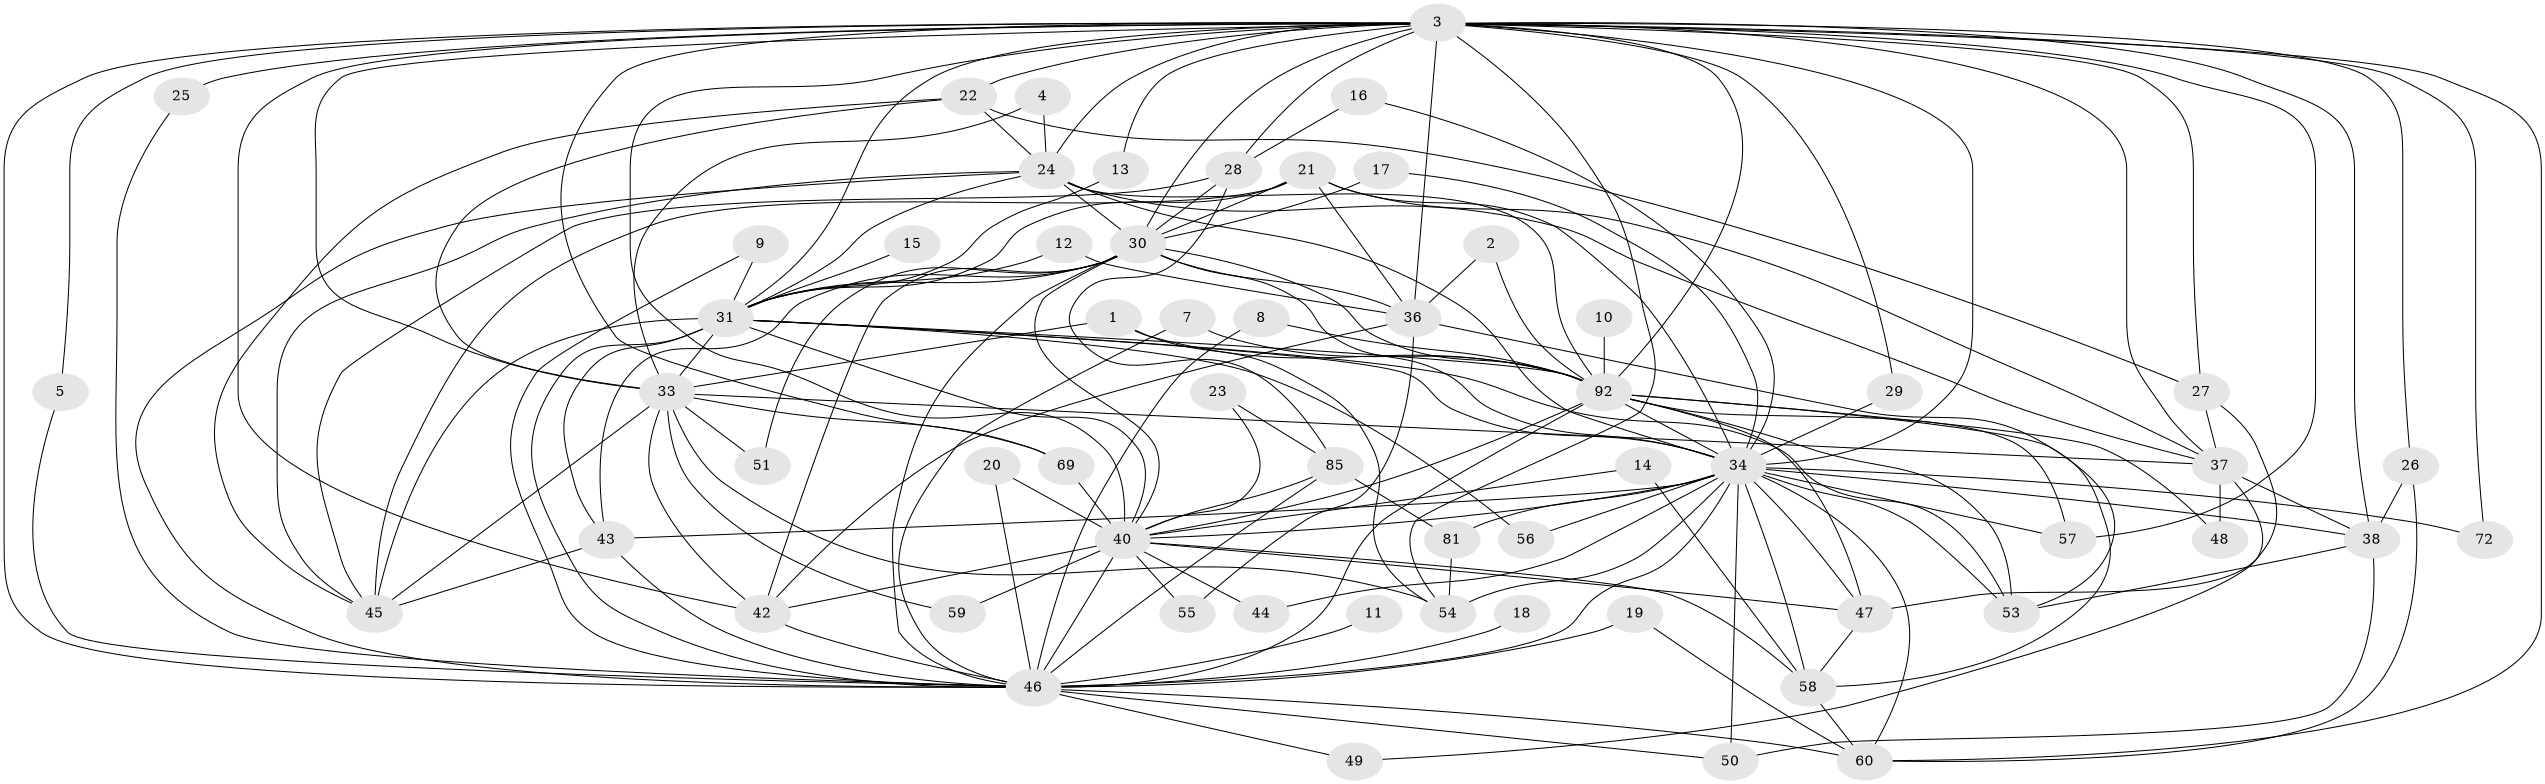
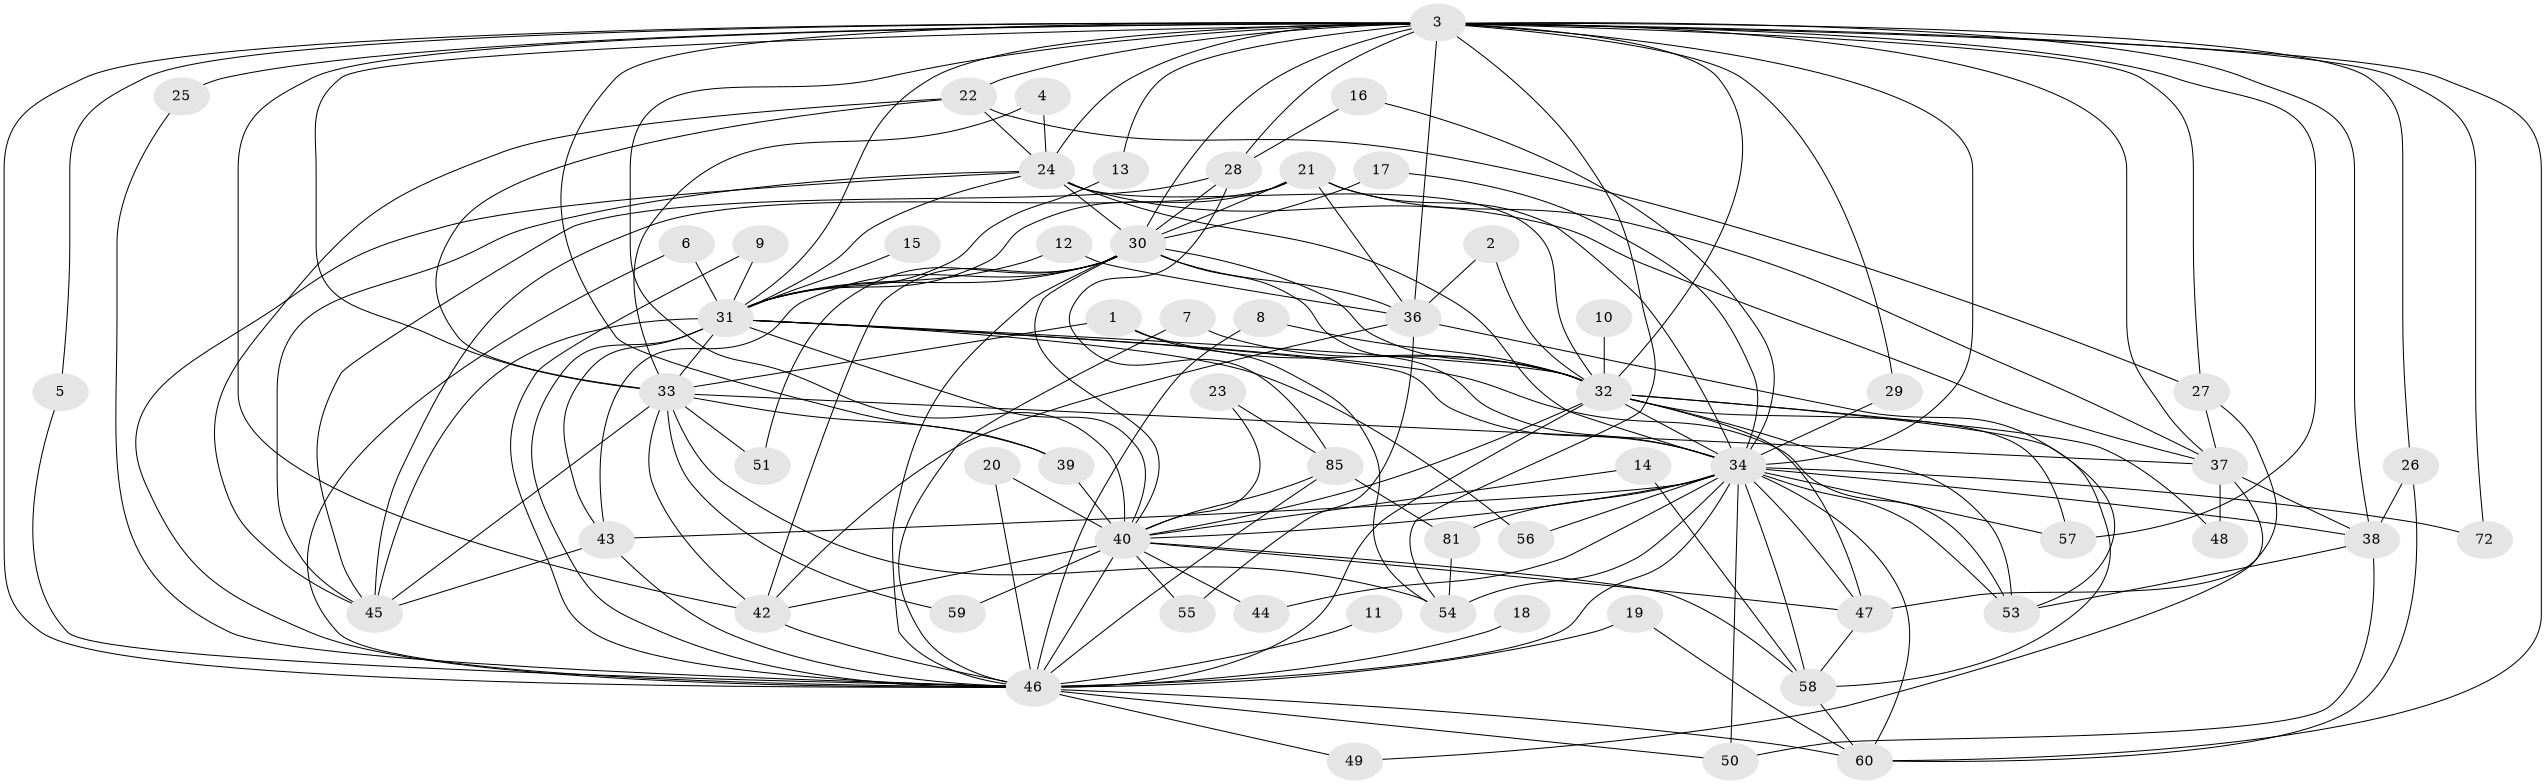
none -> (687, 244)
(1604, 392) -> (1604, 392)
(1066, 466) -> (1066, 466)
